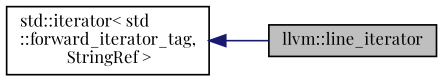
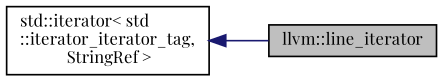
(108, 41) -> (108, 41)
